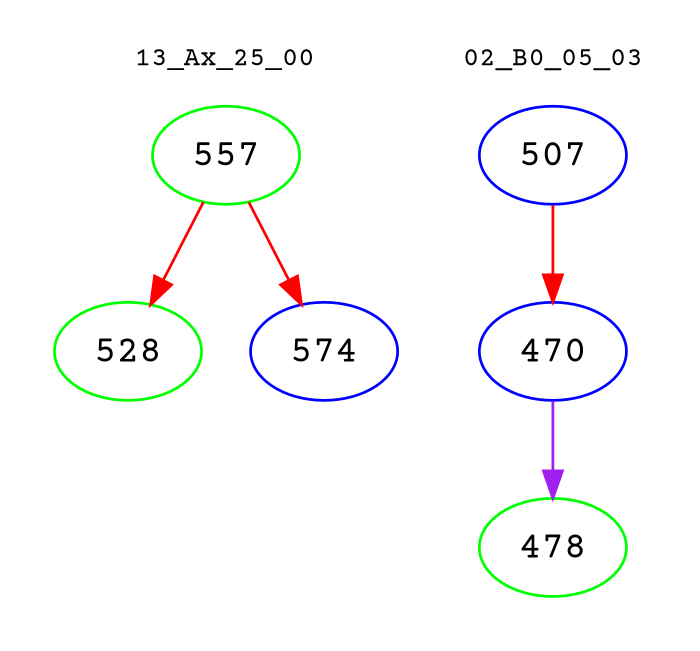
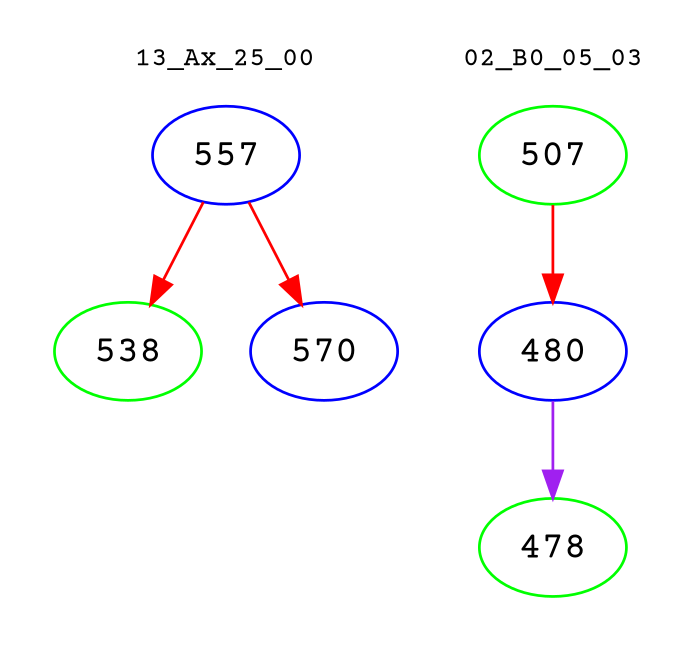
(226, 155) -> (226, 155)
(553, 155) -> (553, 155)
(128, 351) -> (128, 351)
(324, 351) -> (324, 351)
(553, 351) -> (553, 351)
